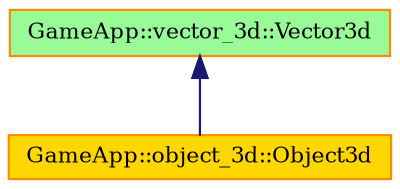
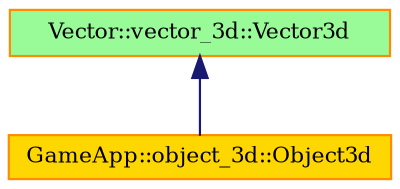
(200, 33) -> (200, 33)
